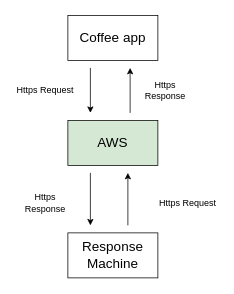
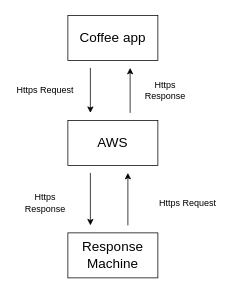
(113, 143) -> (113, 143)
